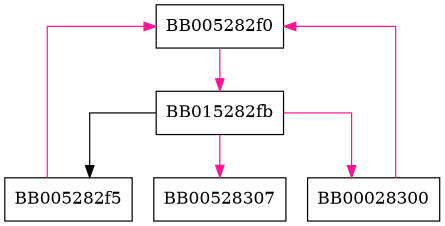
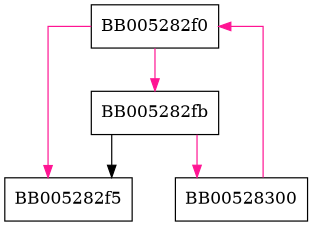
(47, 54) -> (48, 74)
(220, 113) -> (155, 113)
(220, 199) -> none
(374, 199) -> (241, 199)
